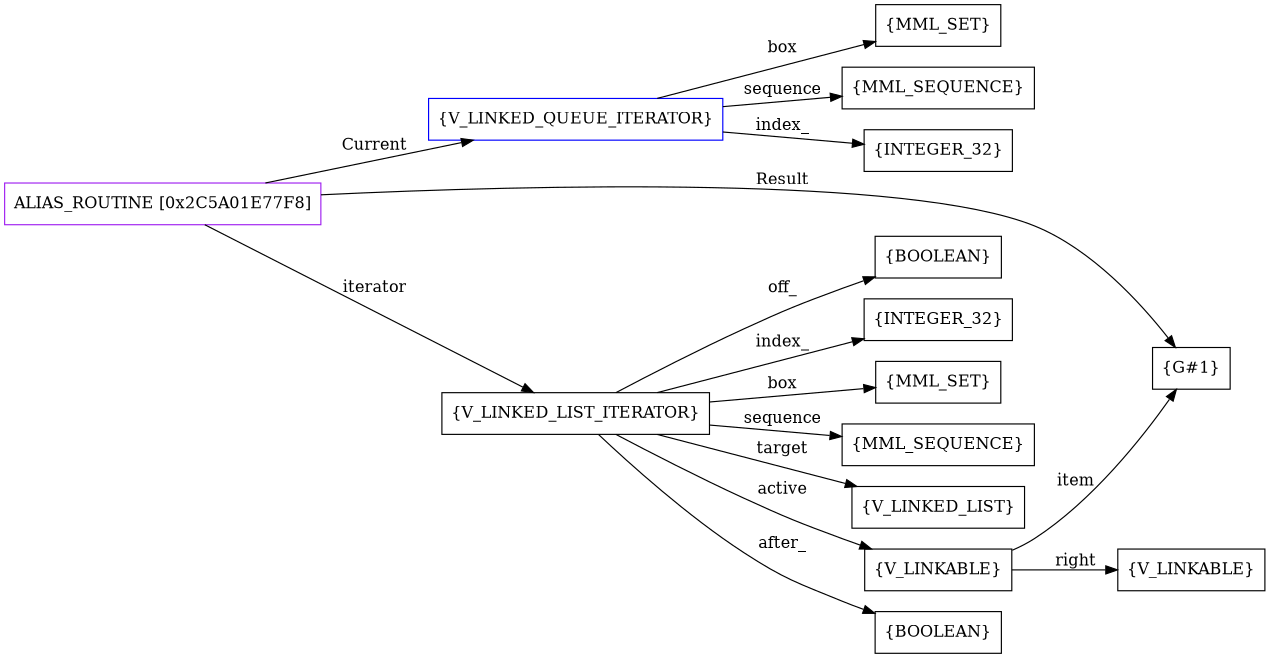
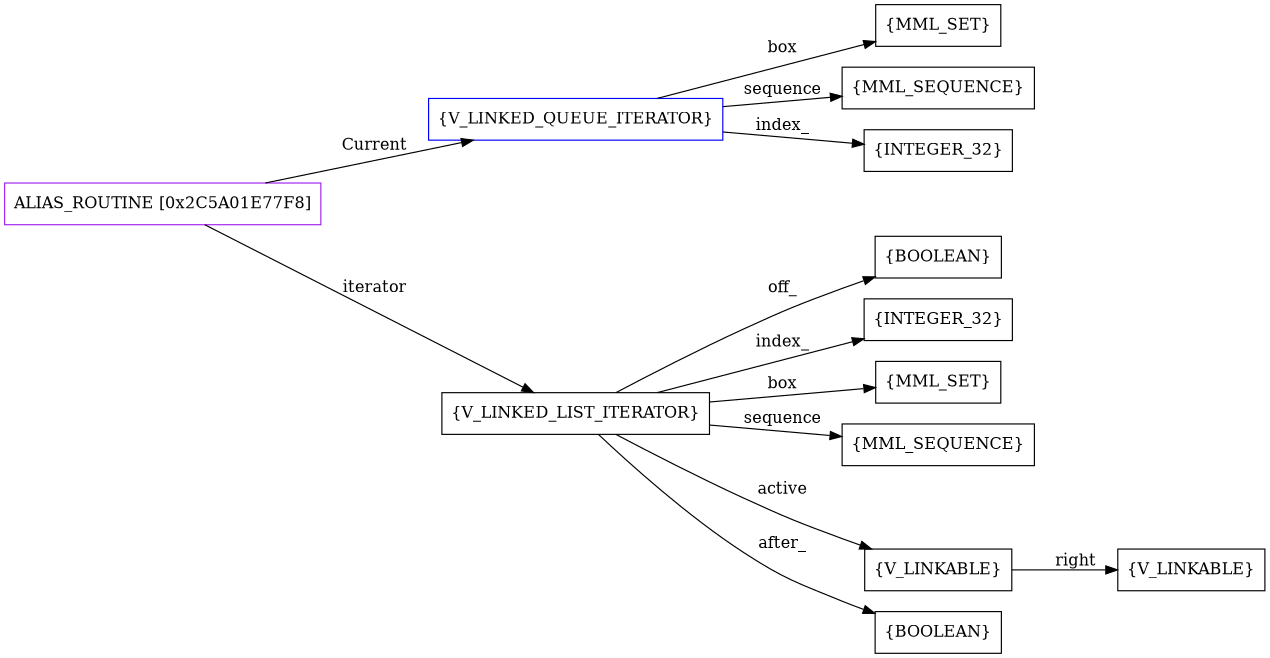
(1191, 368) -> none
(938, 507) -> none
